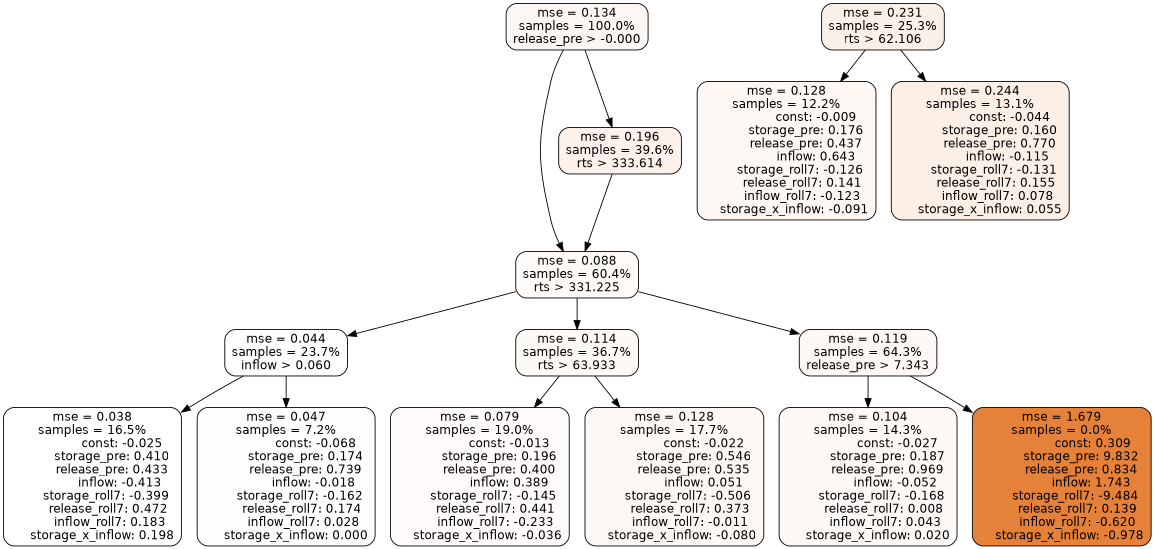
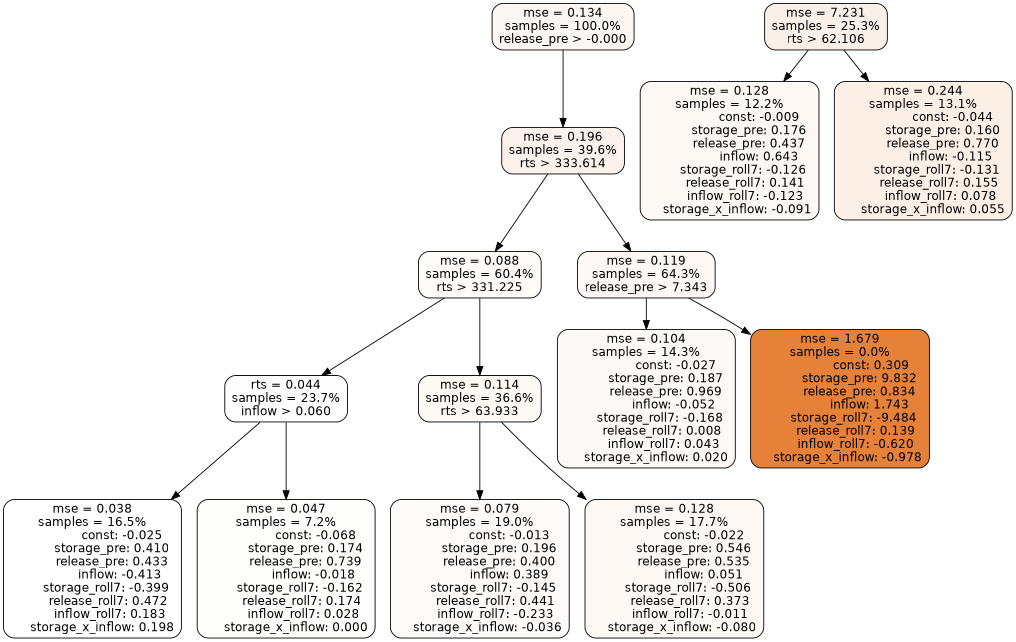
(883, 27) -> (826, 27)
(541, 146) -> none
(714, 312) -> (602, 209)
(286, 353) -> (286, 399)
(577, 353) -> (480, 399)
